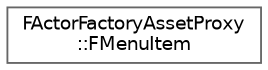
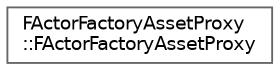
(134, 35) -> (140, 35)
